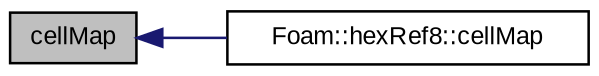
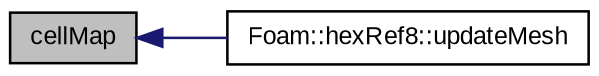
(408, 38) -> (408, 38)
